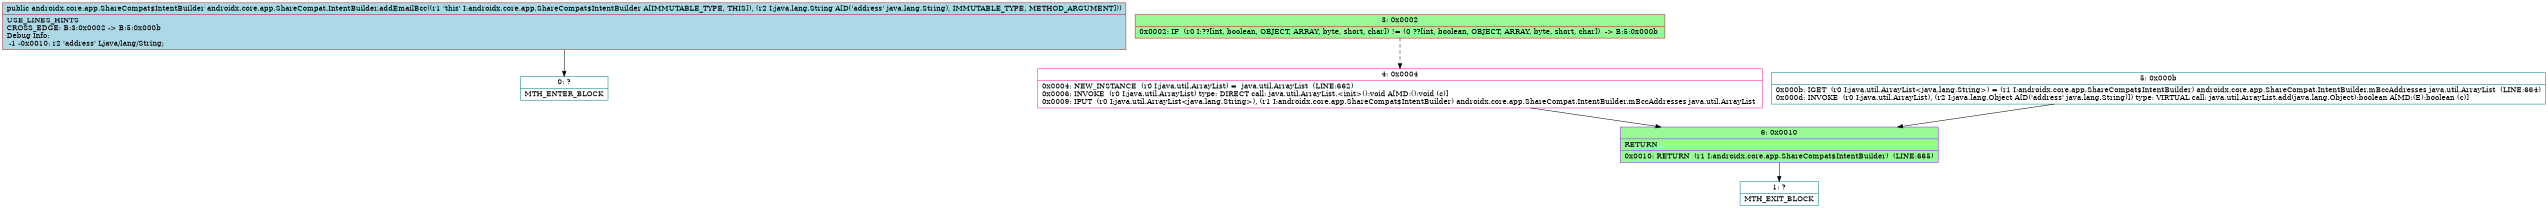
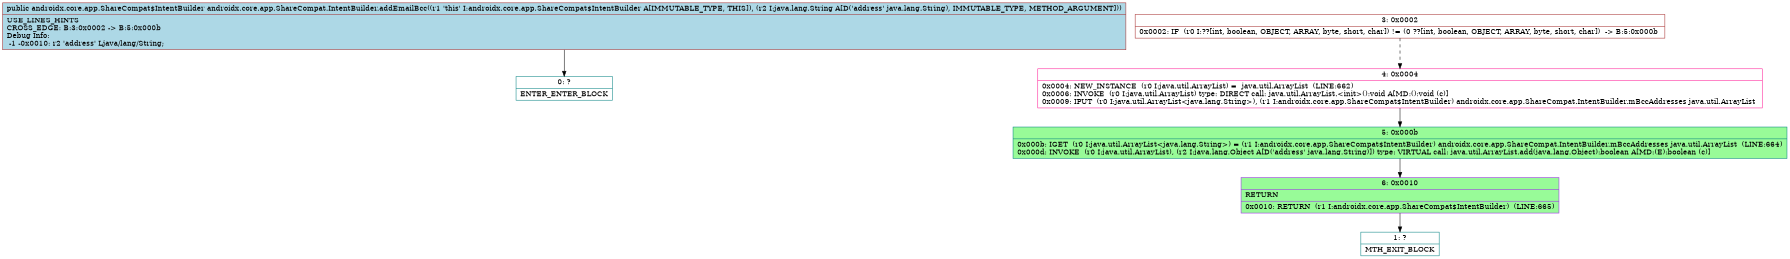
(1400, 26) -> (1400, 26)
(2158, 88) -> (1400, 143)
(564, 94) -> (564, 94)
(1593, 117) -> (1400, 115)
